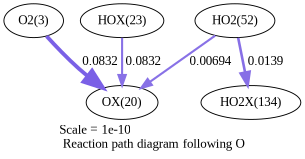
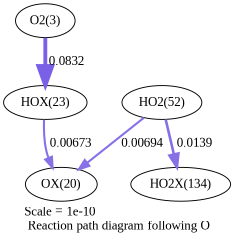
(66, 57) -> (45, 52)
(142, 62) -> (69, 143)
